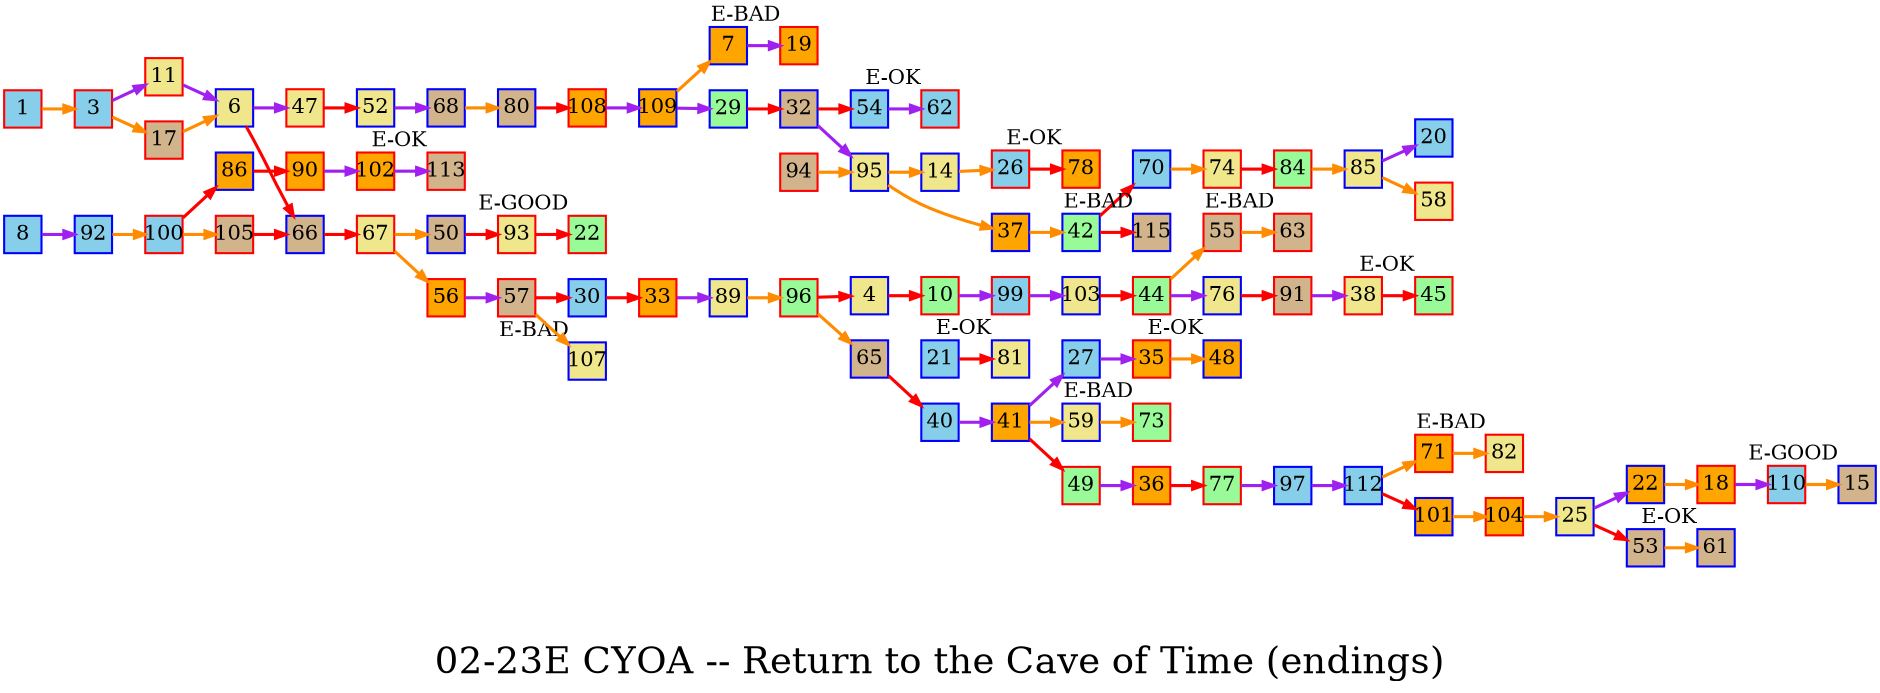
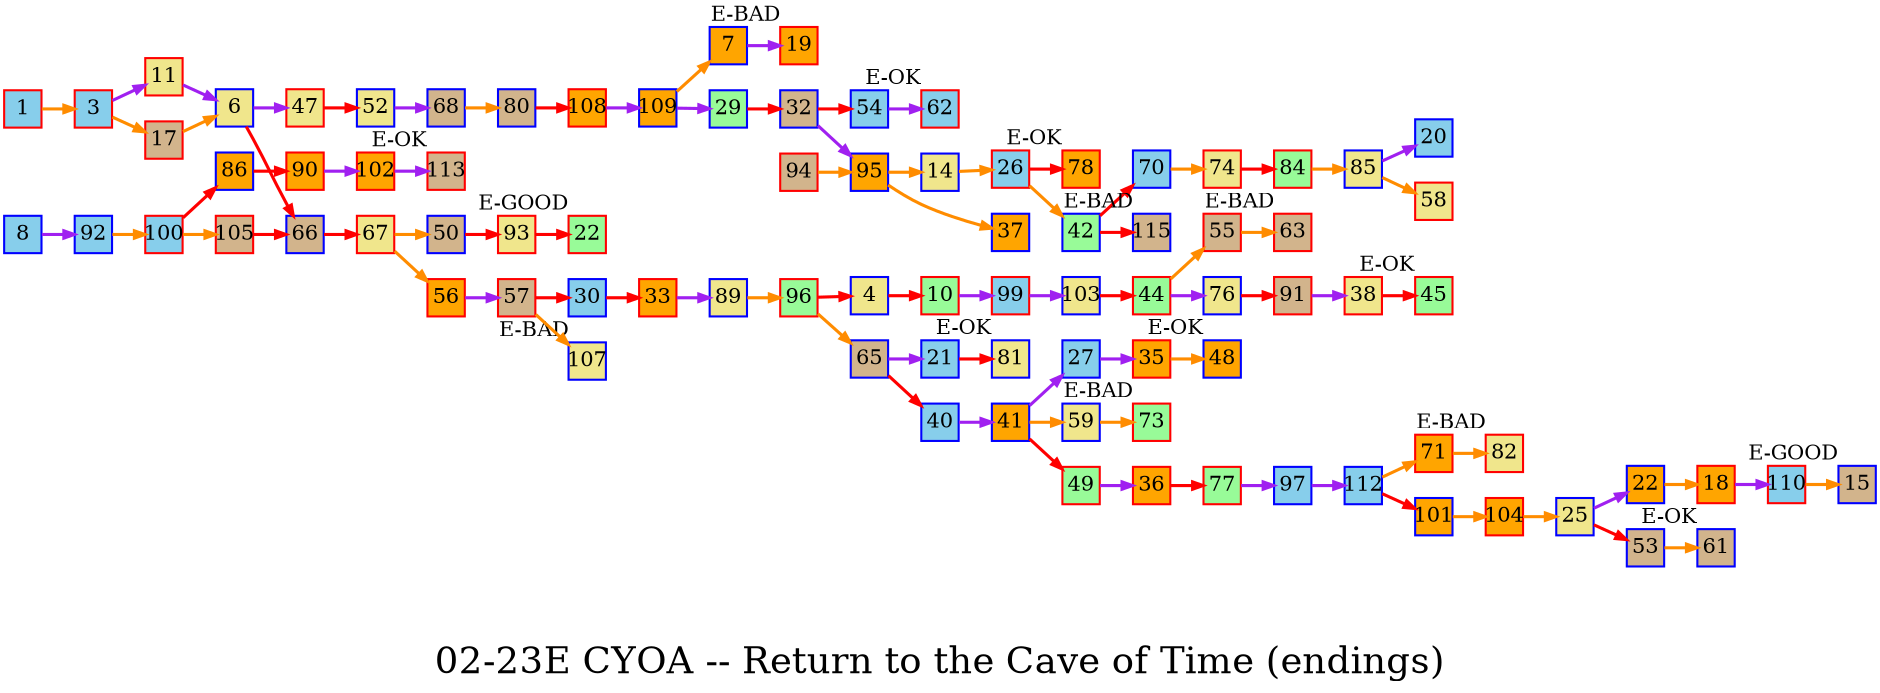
(869, 172) -> (869, 172)
(1041, 232) -> (1042, 197)
none -> (899, 359)
